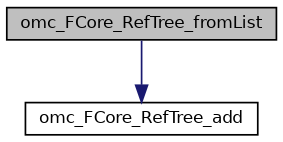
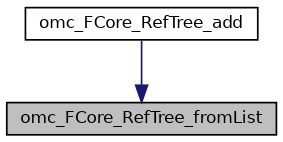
(142, 63) -> (142, 63)
